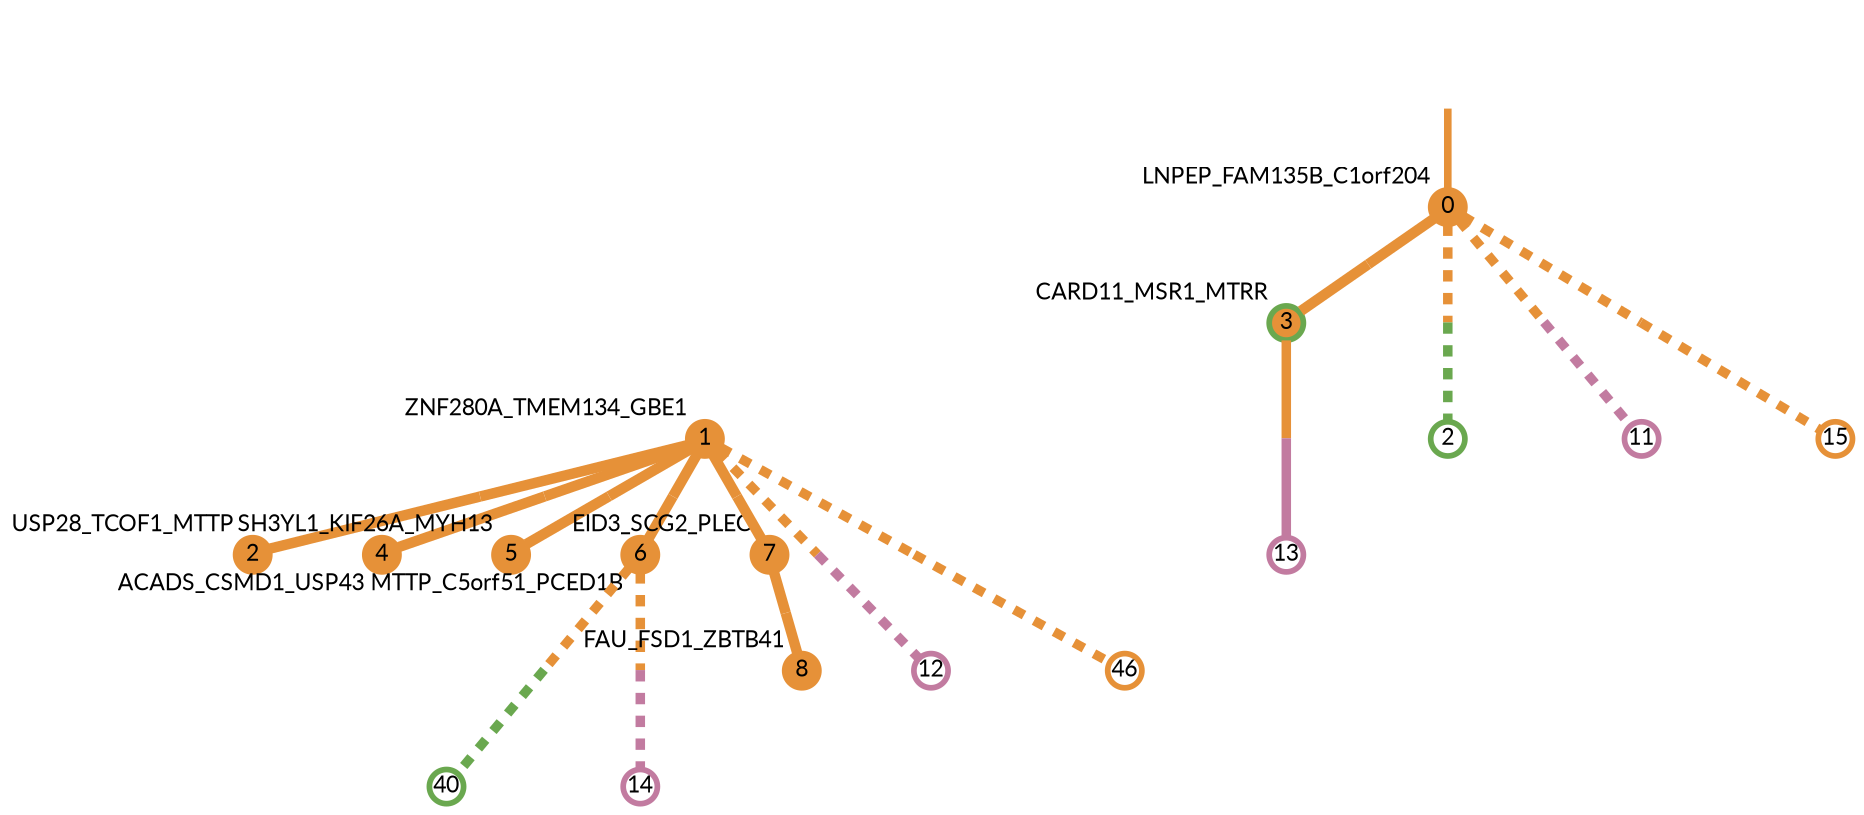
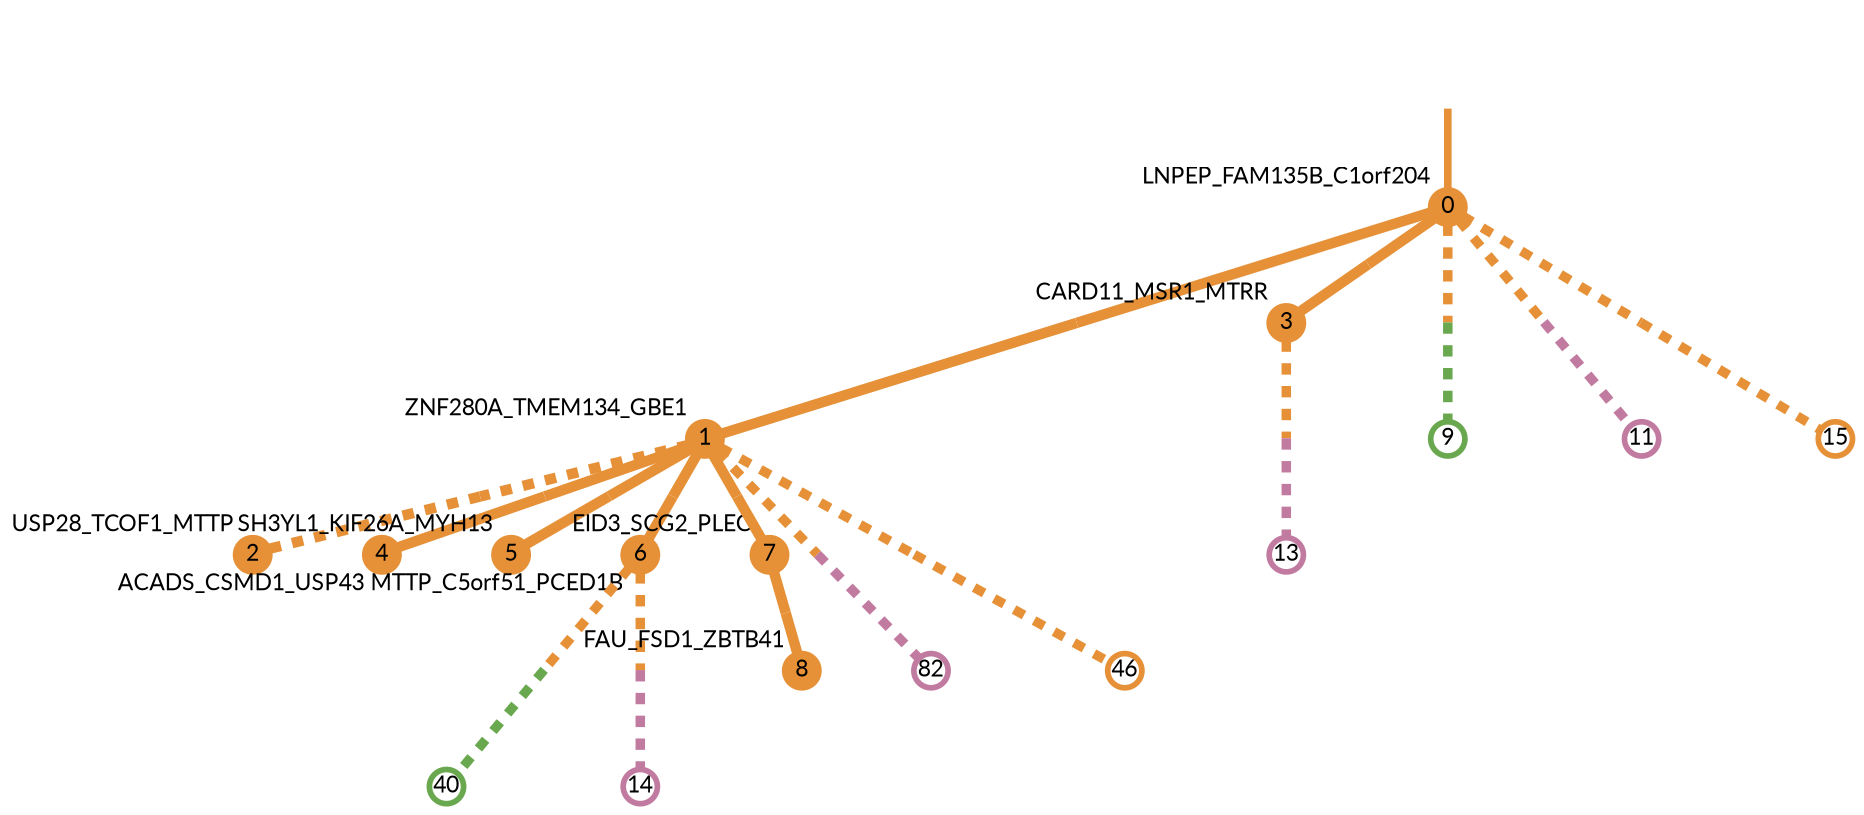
none -> (1076, 323)
(1286, 323) -> (1286, 323)
(1286, 439) -> (1286, 439)
(1448, 439) -> (1448, 439)
(479, 497) -> (479, 497)
(931, 671) -> (931, 671)
